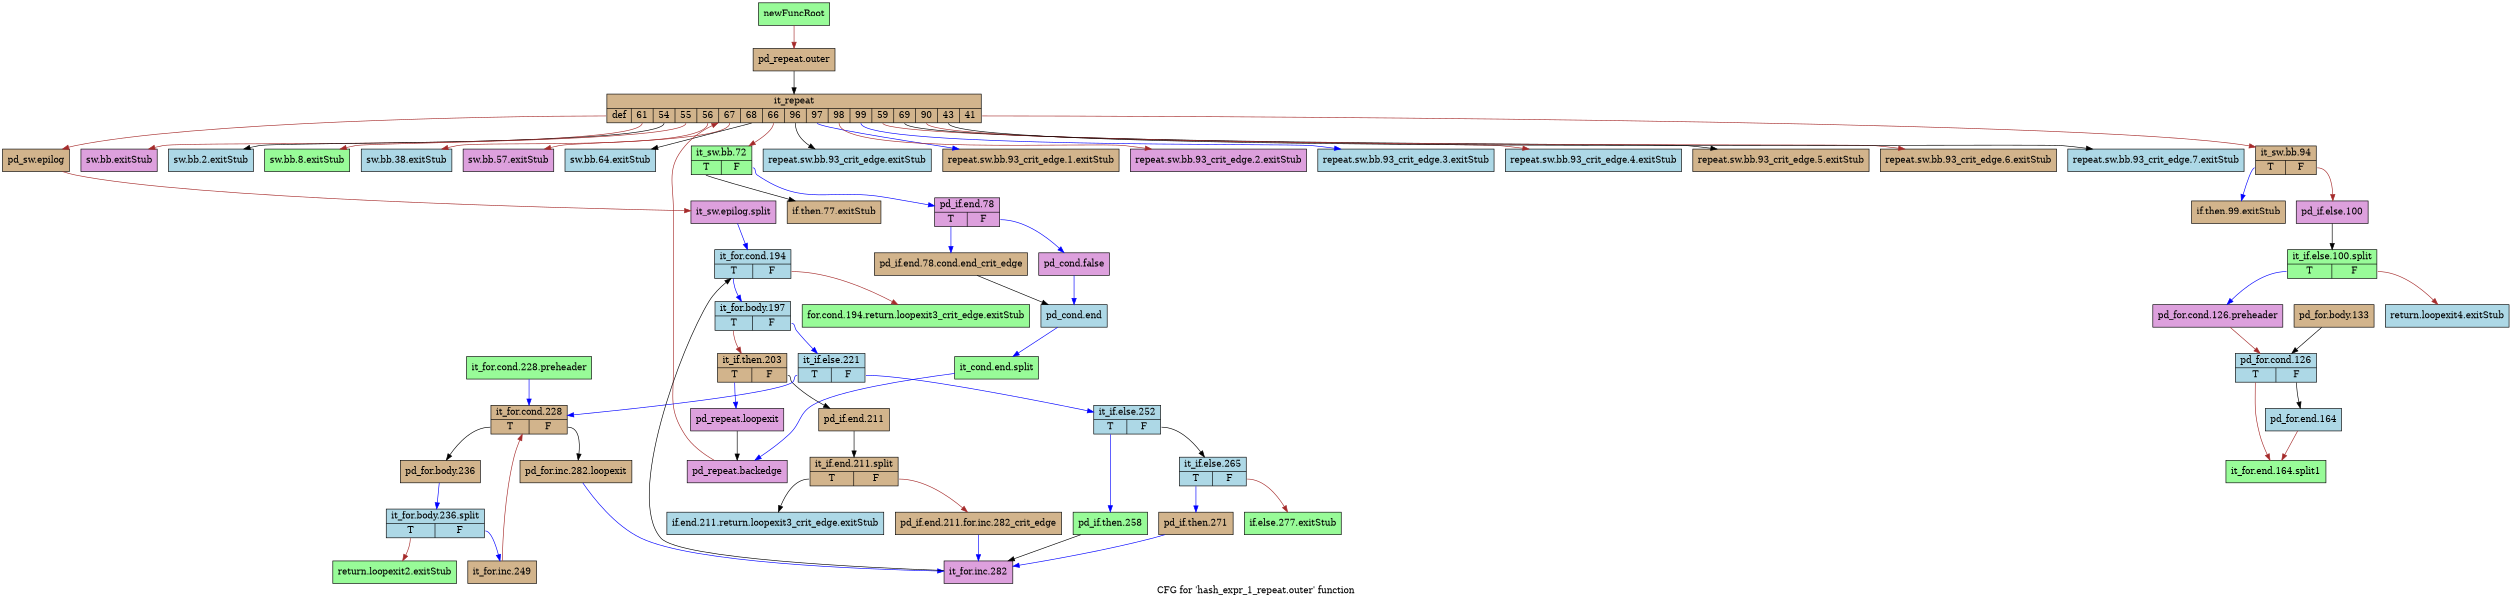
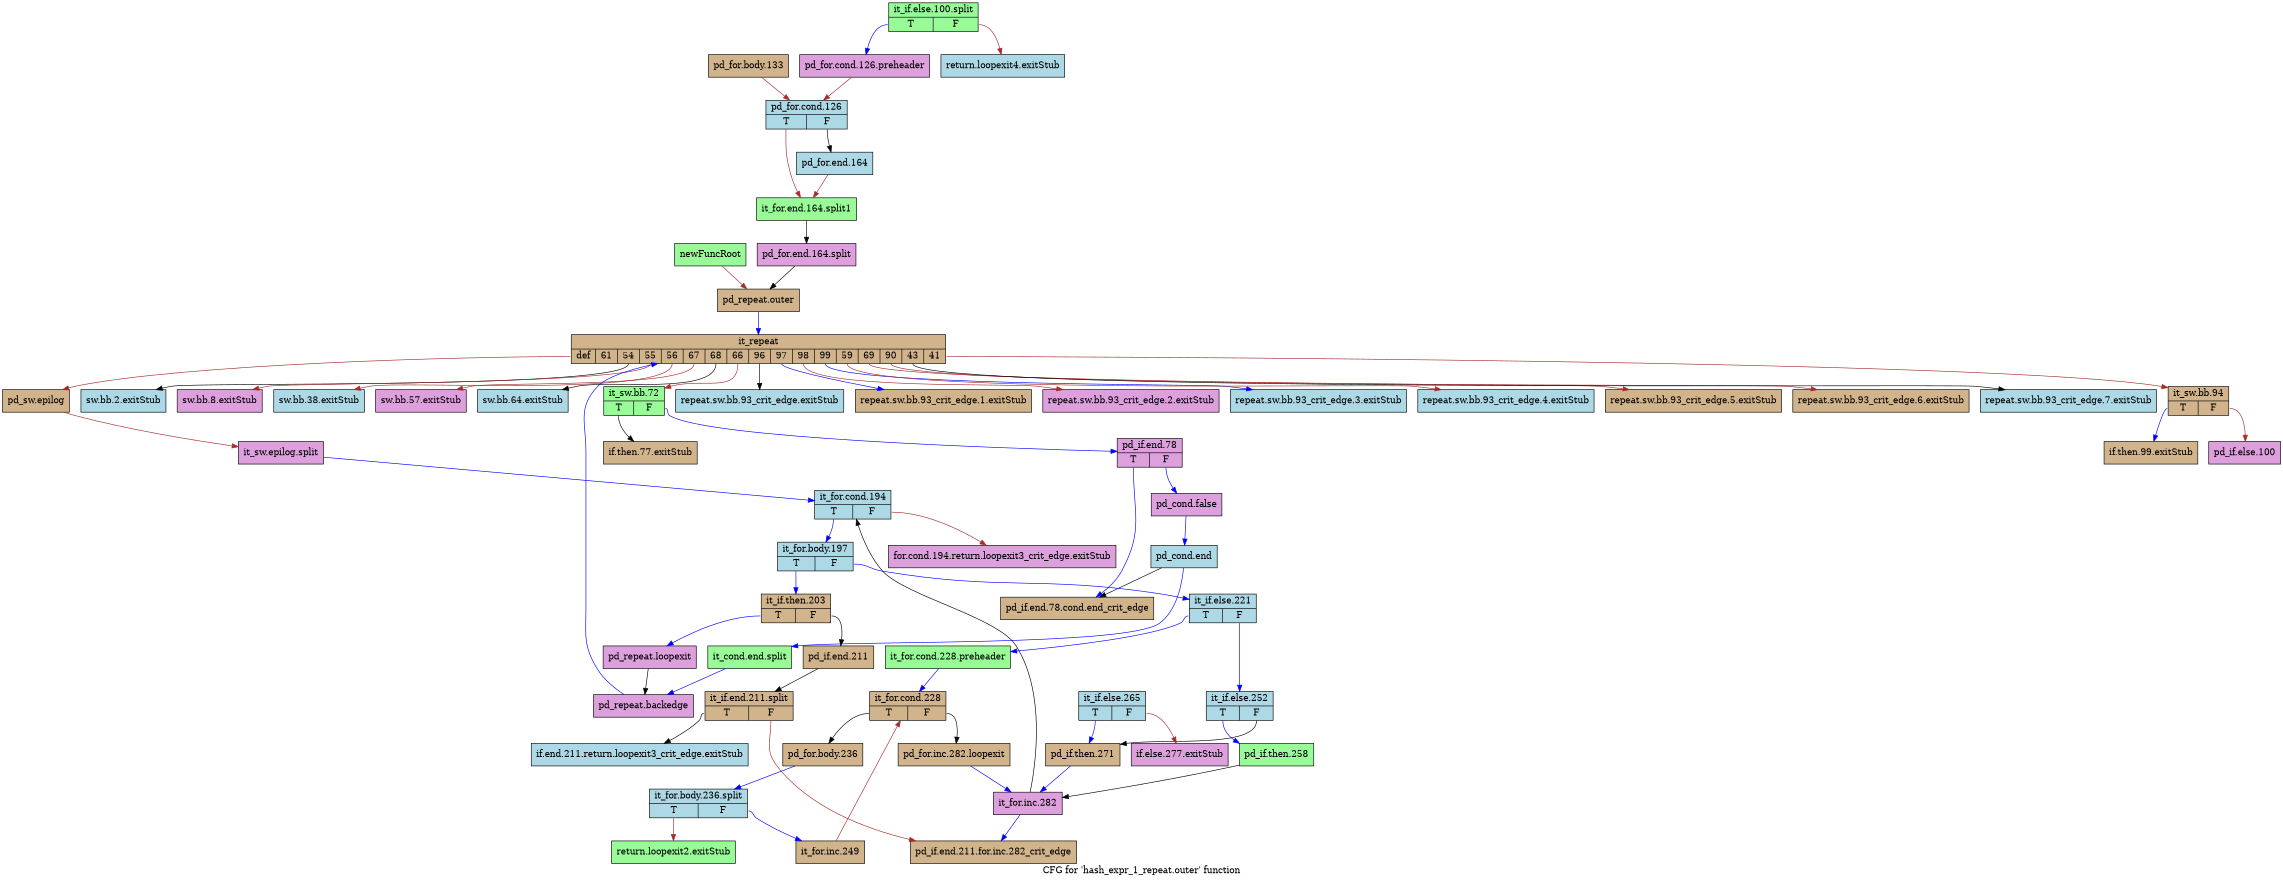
(794, 79) -> (758, 320)
(1307, 142) -> (1246, 382)
(119, 160) -> none
(307, 160) -> (220, 401)
(2332, 233) -> none
none -> (807, 255)
(1010, 289) -> (1133, 581)
(673, 292) -> (586, 516)
(916, 316) -> (1002, 557)
(2309, 338) -> (773, 87)
(735, 340) -> (796, 579)
(688, 402) -> (1105, 641)
(1184, 435) -> (1195, 741)
(1293, 523) -> (1180, 755)
(978, 545) -> (1012, 825)
